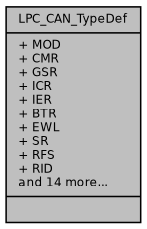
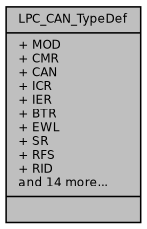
(38, 73) -> (38, 73)
